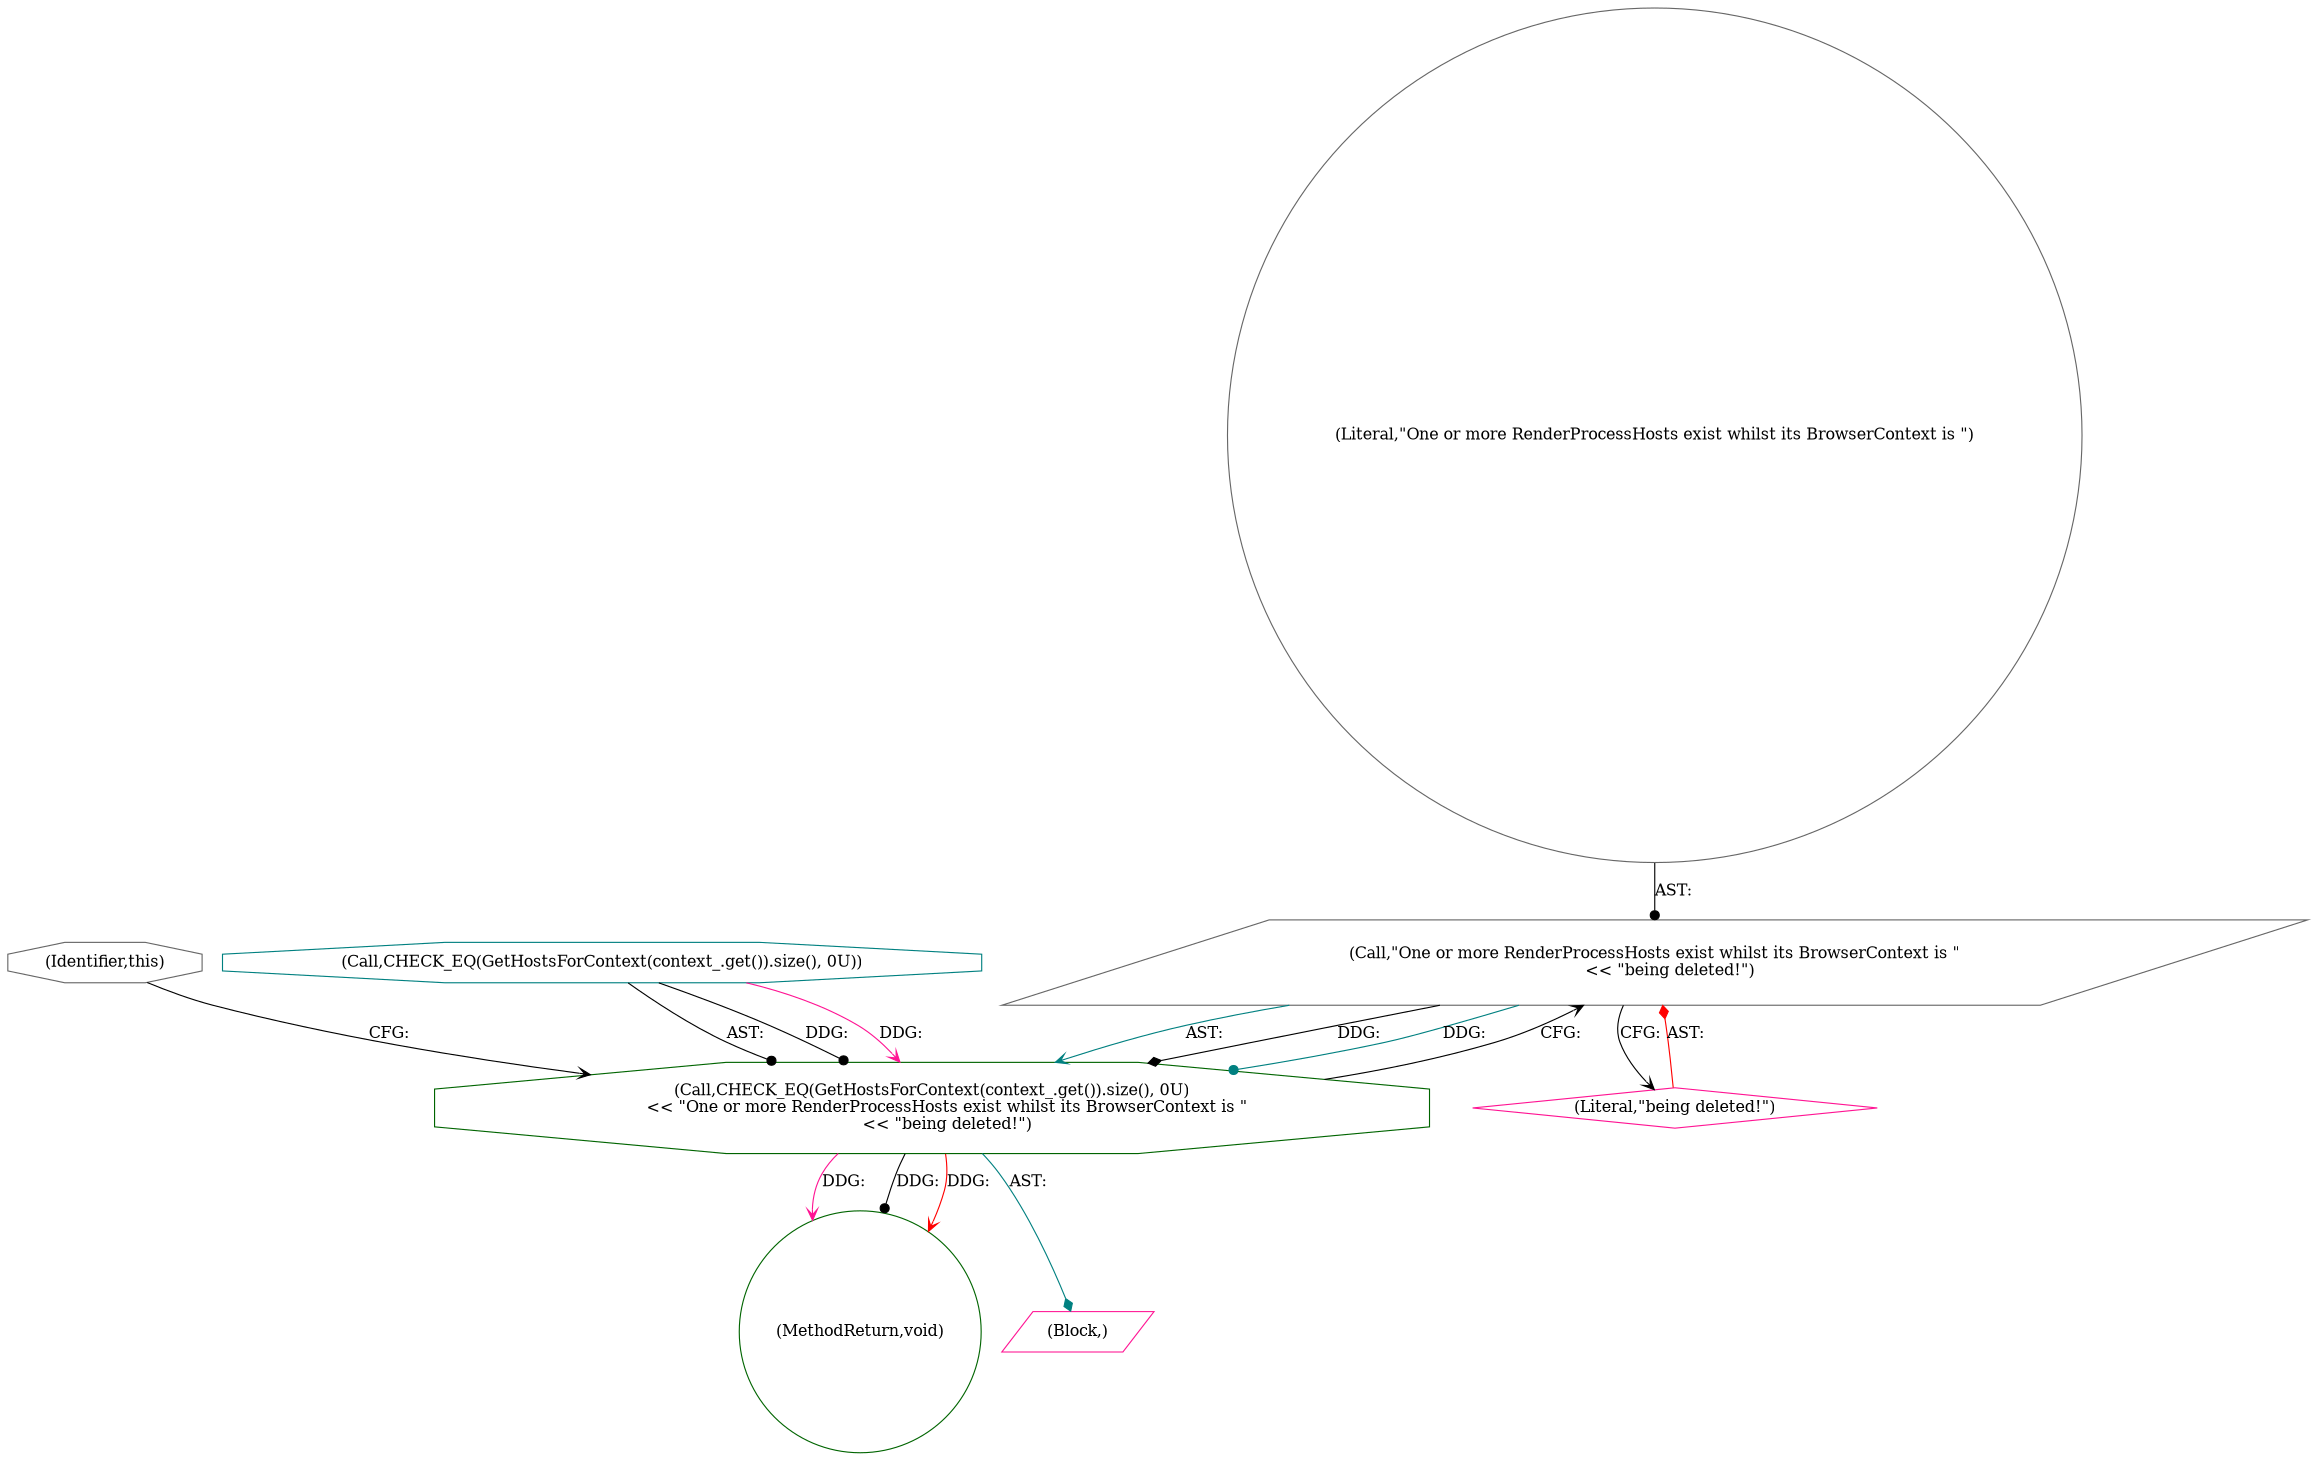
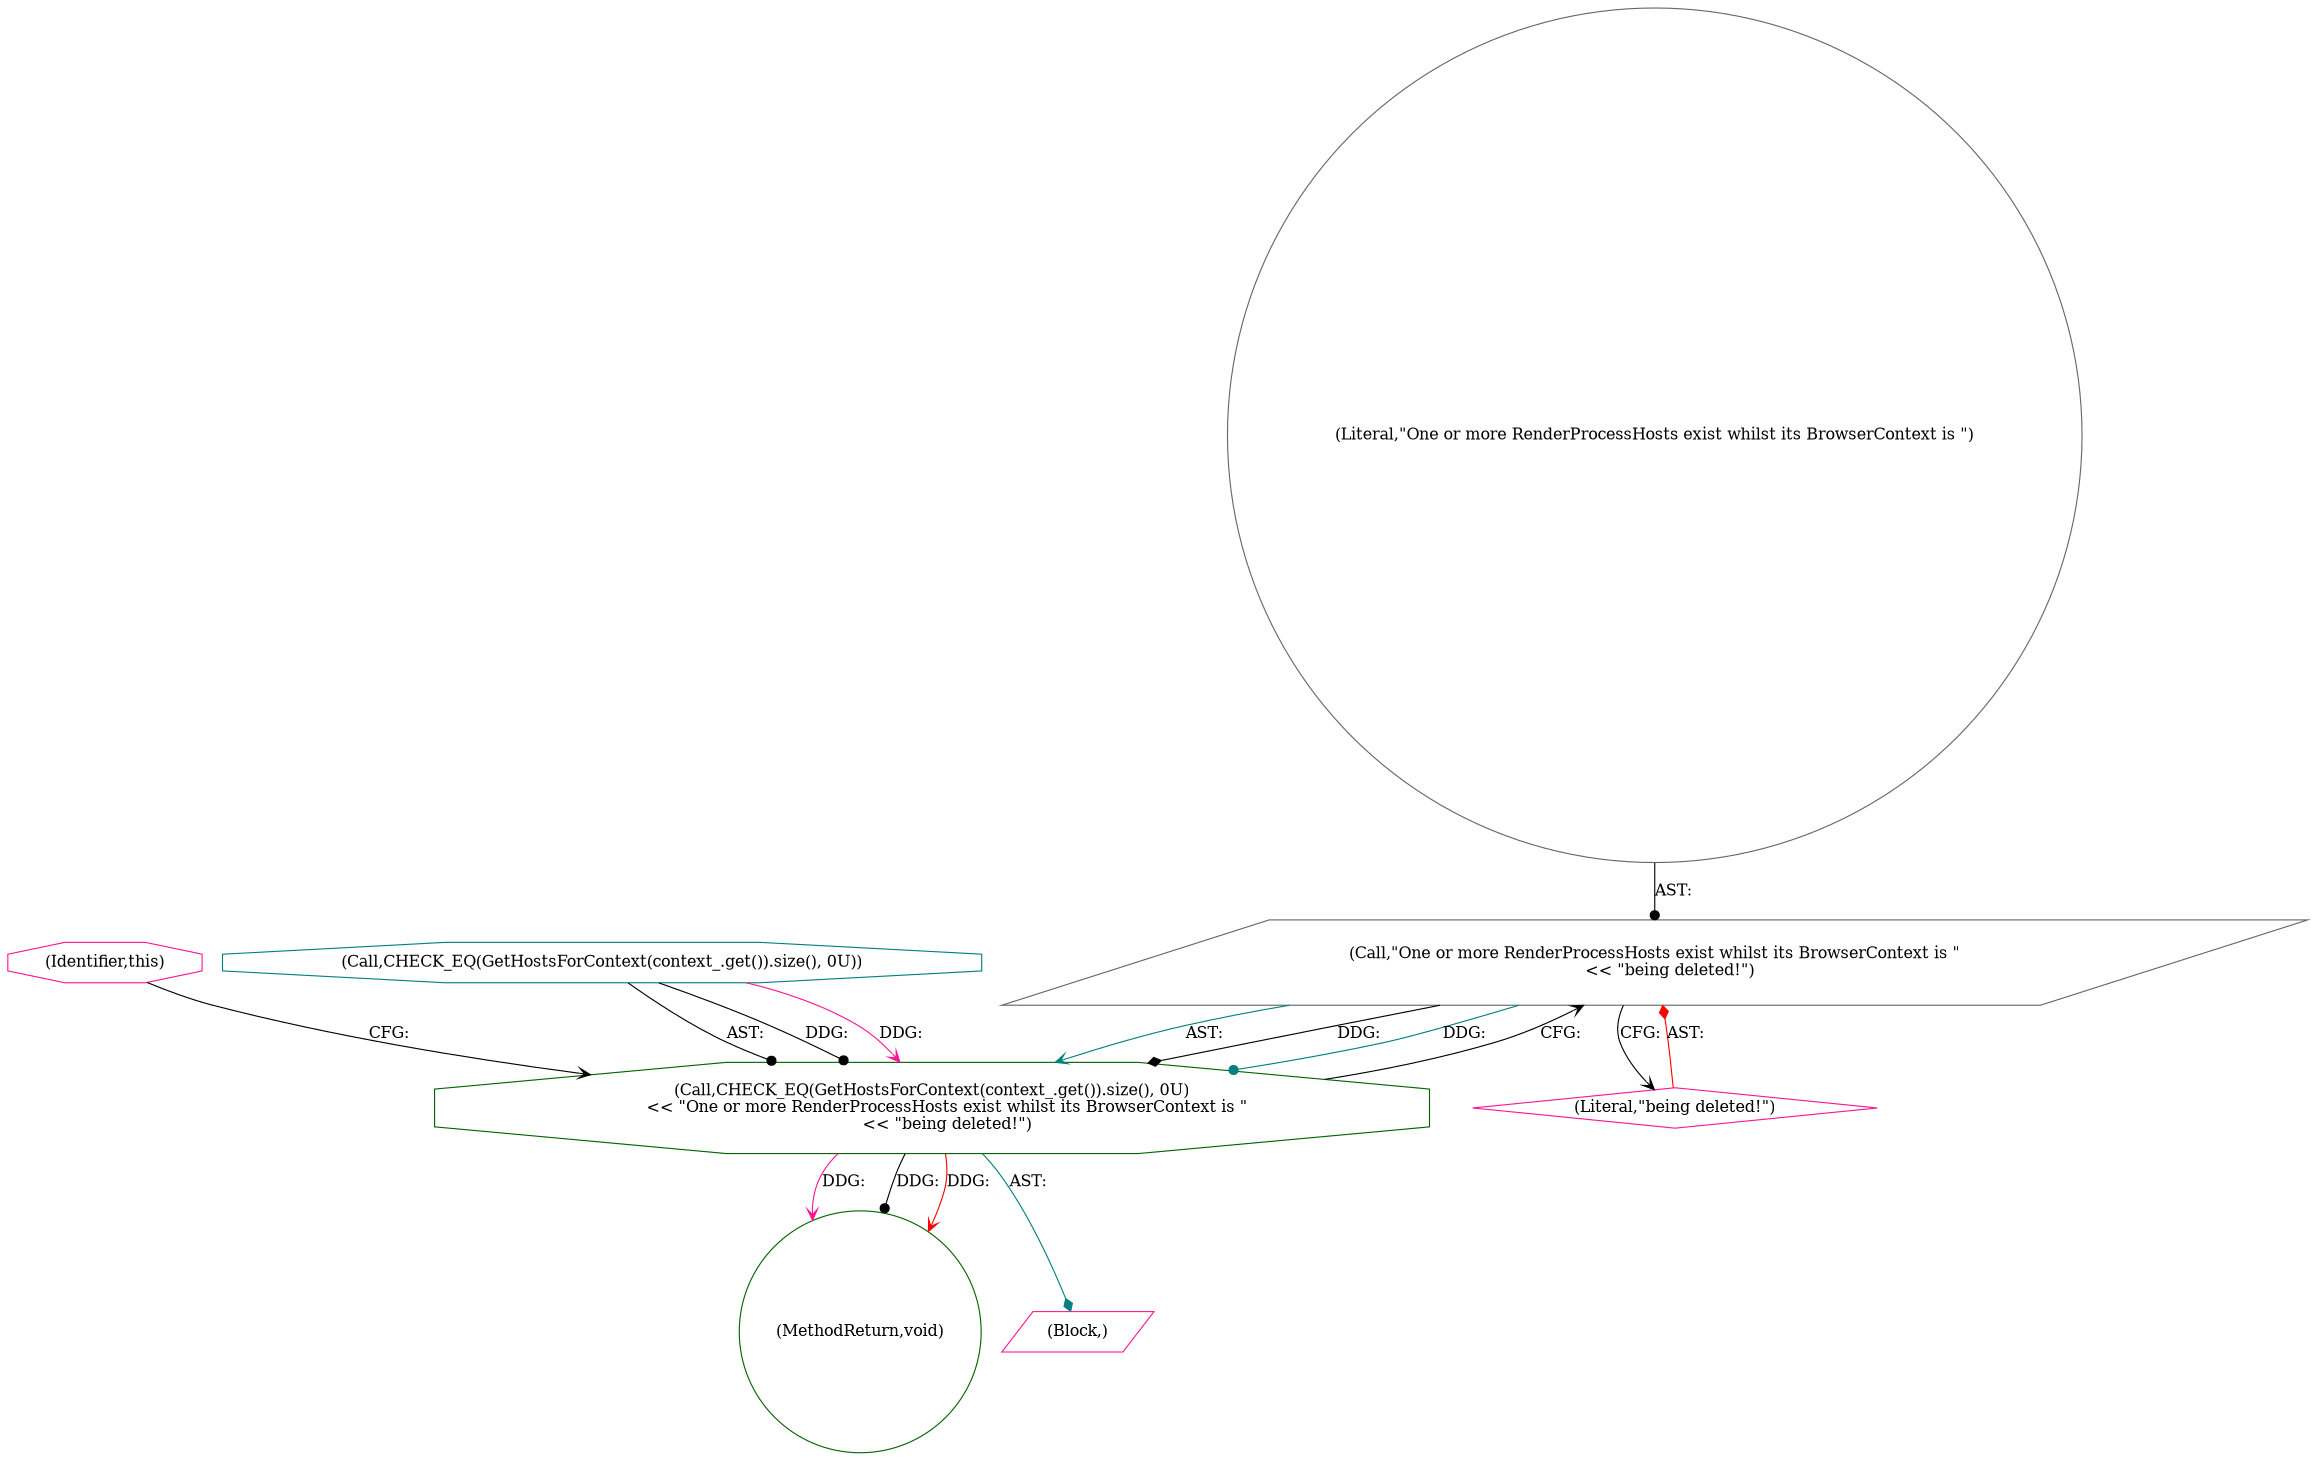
(105, 963) -> (105, 963)
